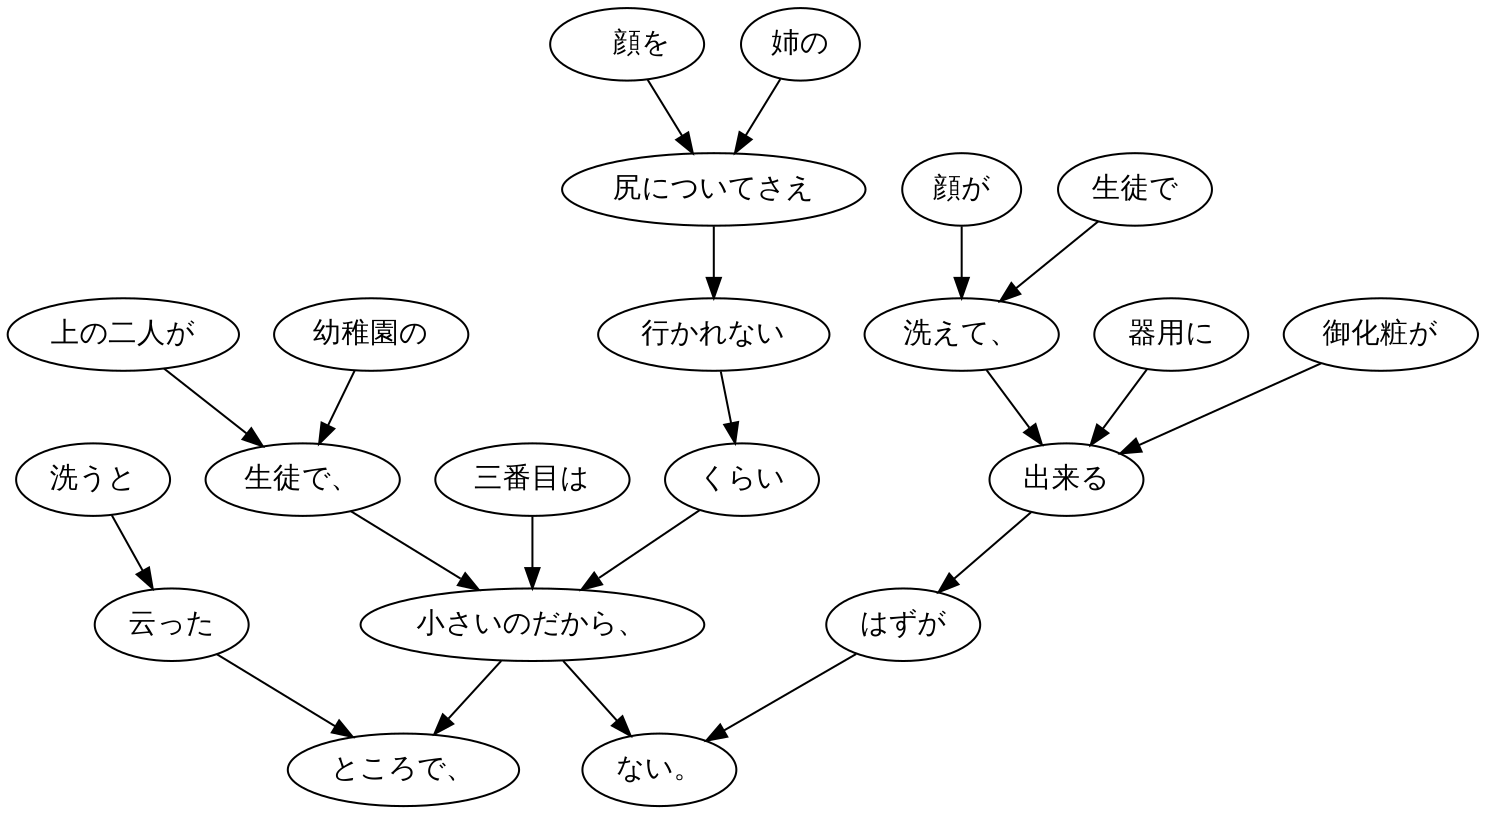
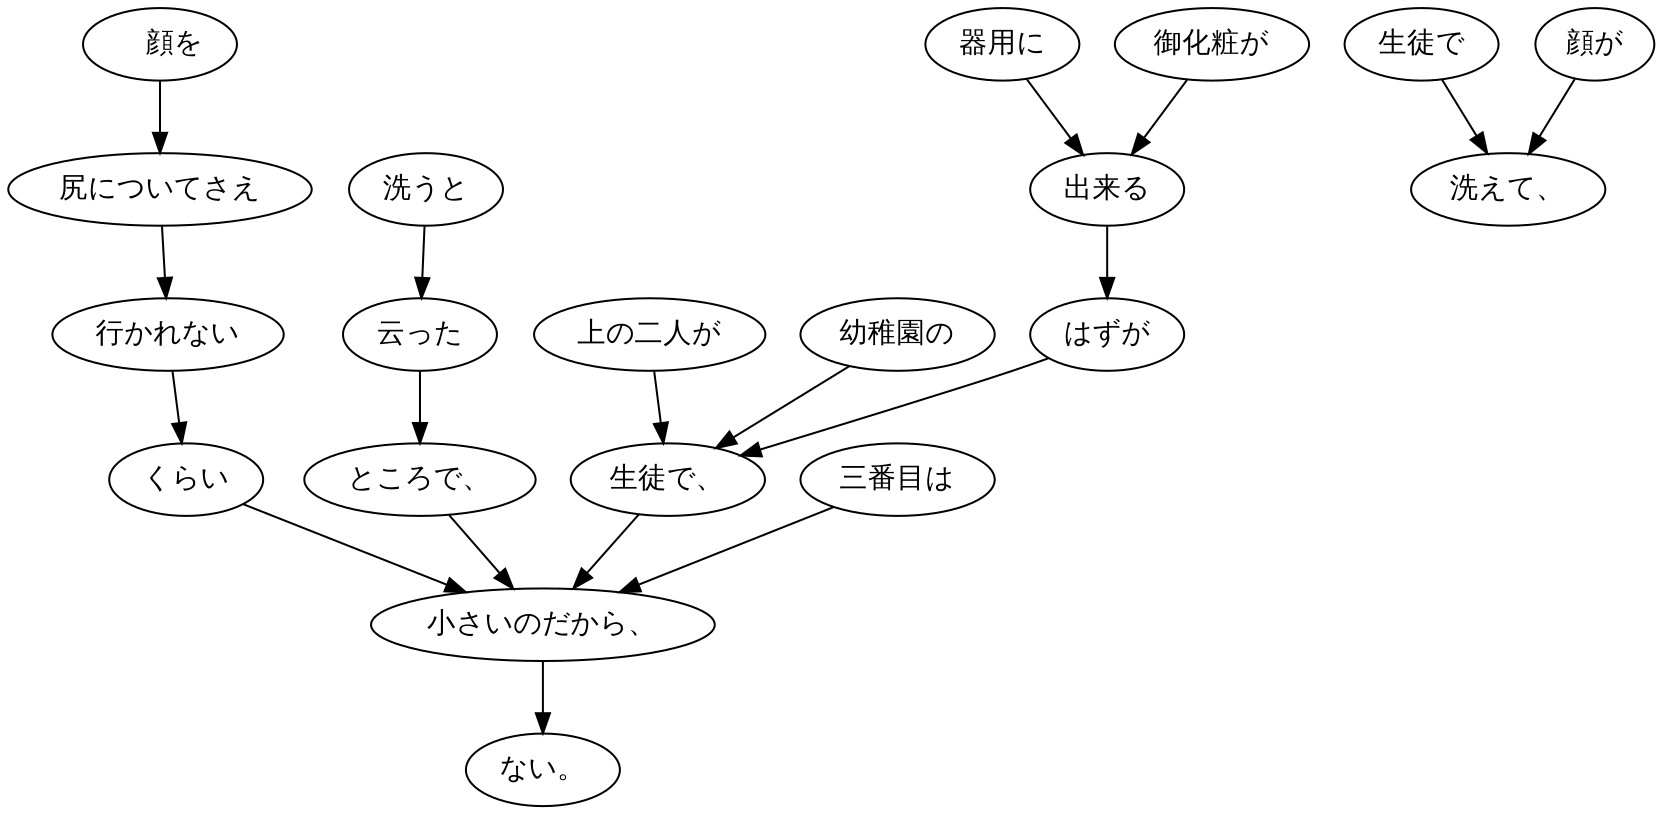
(800, 44) -> none
(1008, 399) -> none
(475, 690) -> (474, 544)
(790, 692) -> (905, 405)
